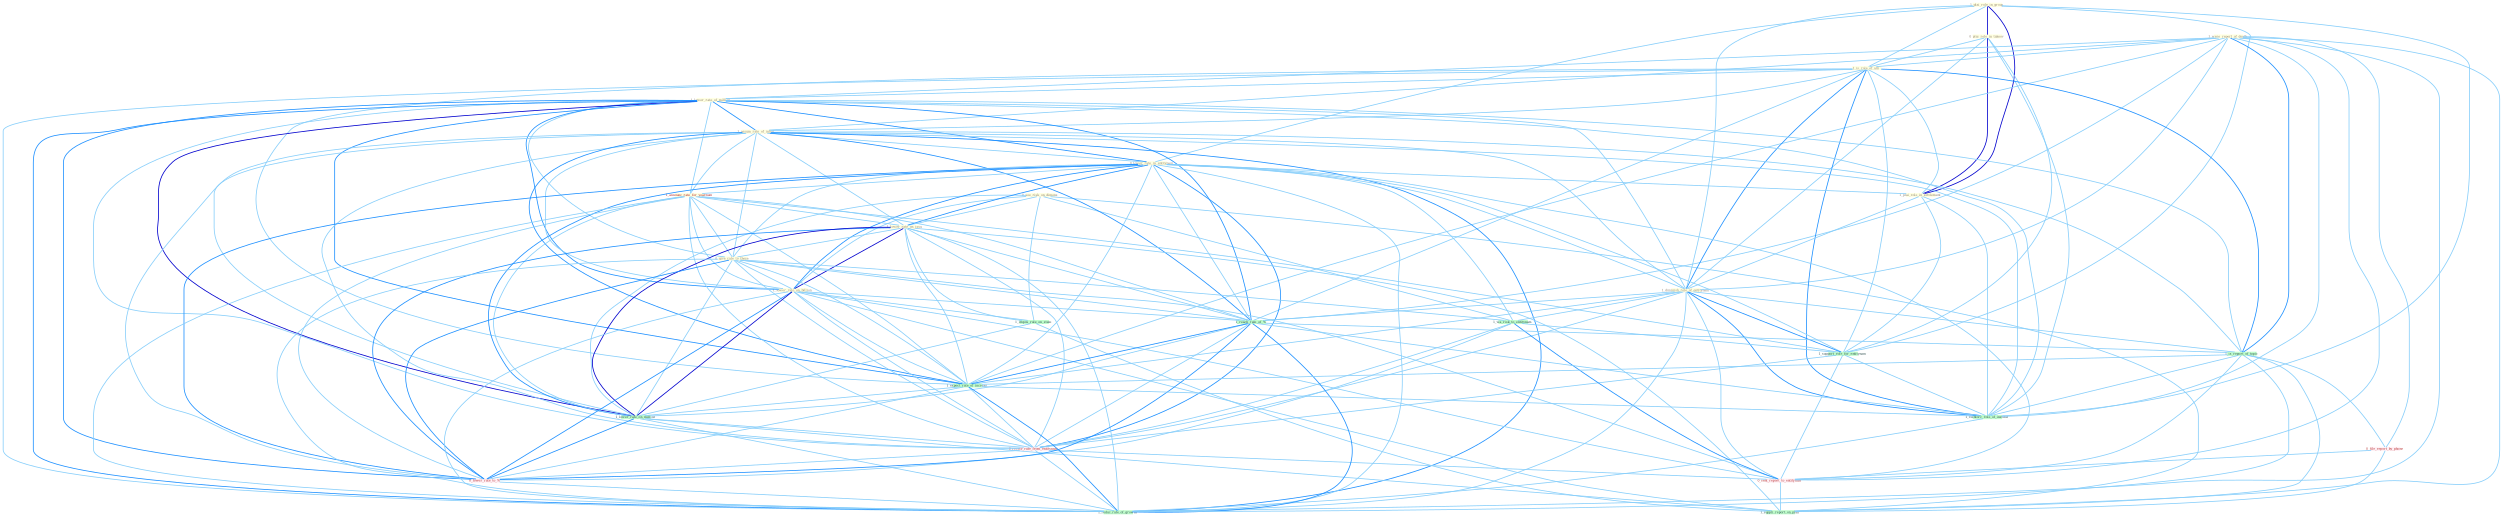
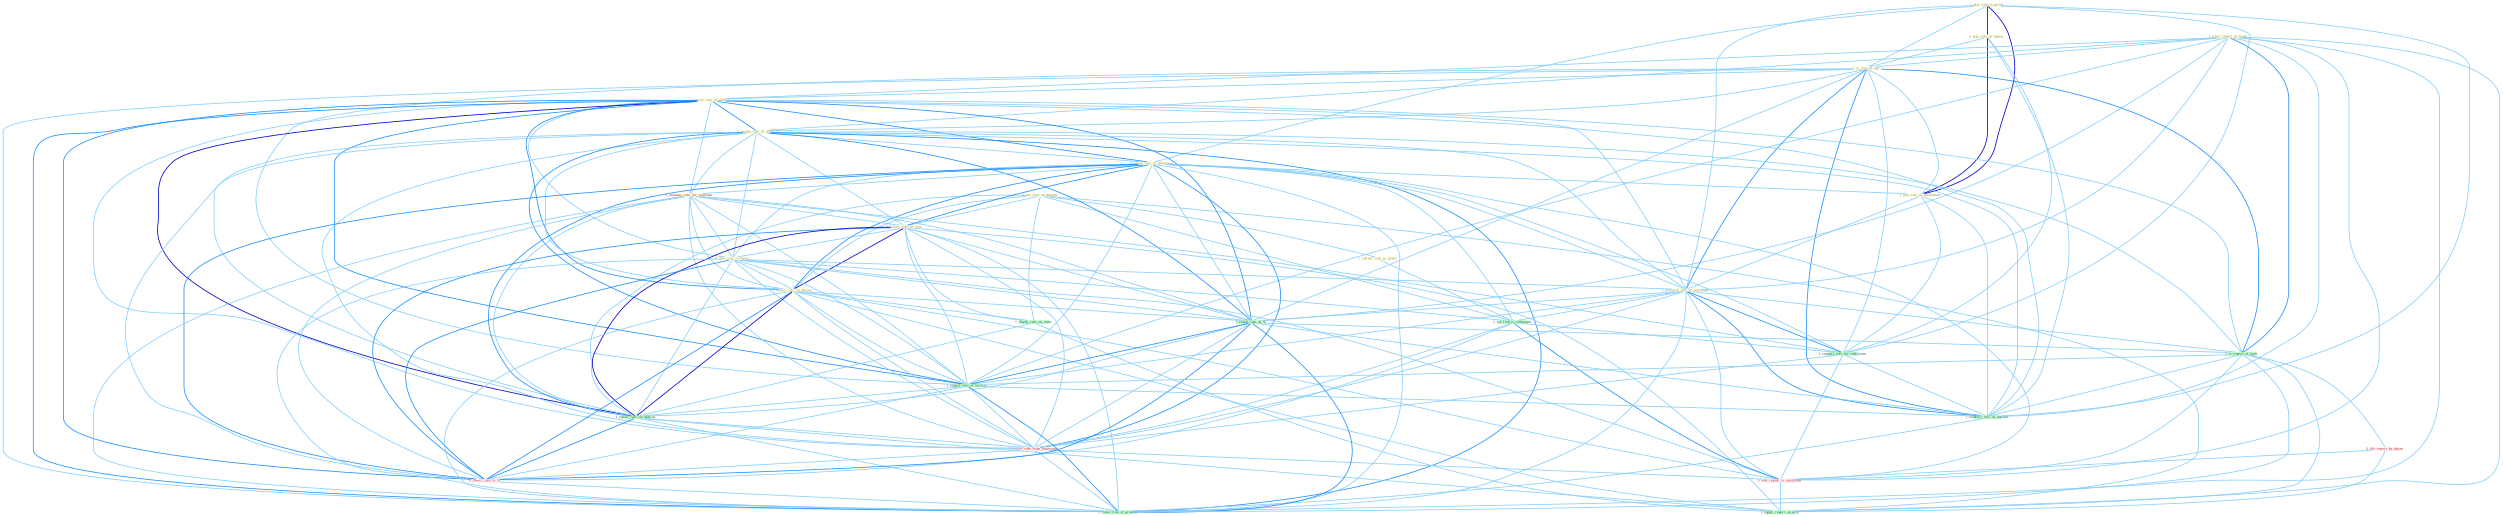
(1852, 151) -> (1209, 274)
(2379, 197) -> none
none -> (1378, 259)
